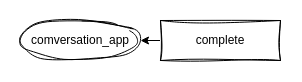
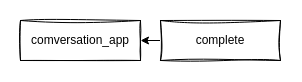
(81, 41) -> (81, 41)
